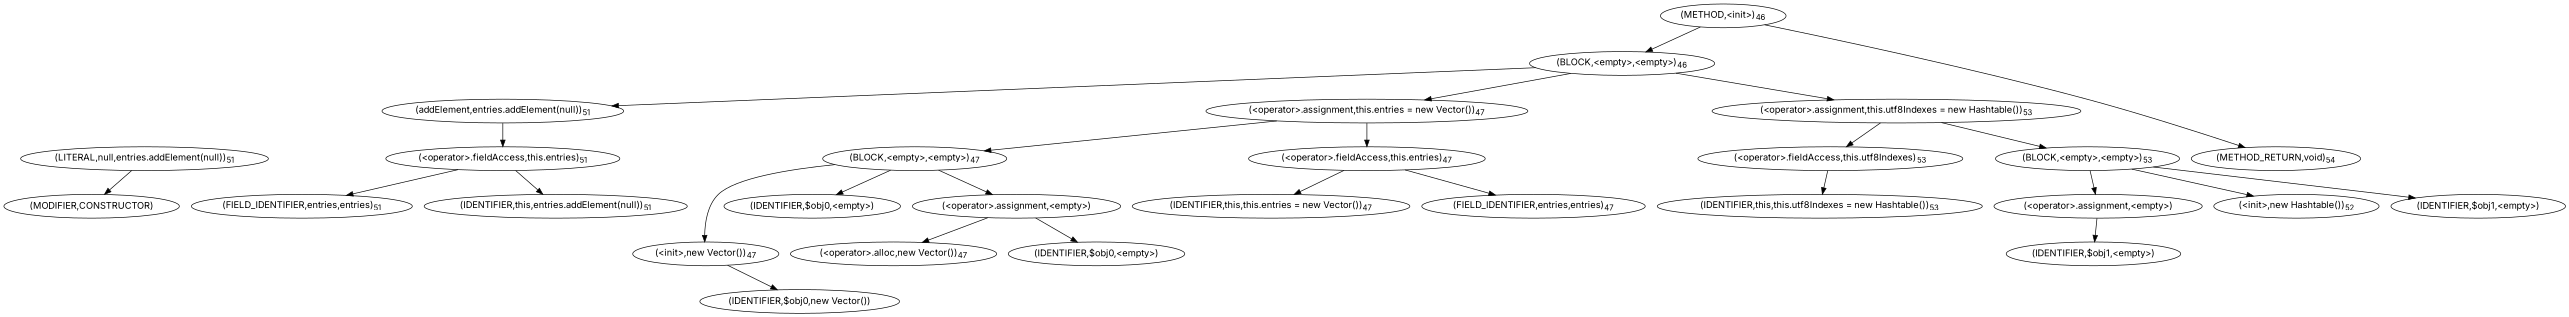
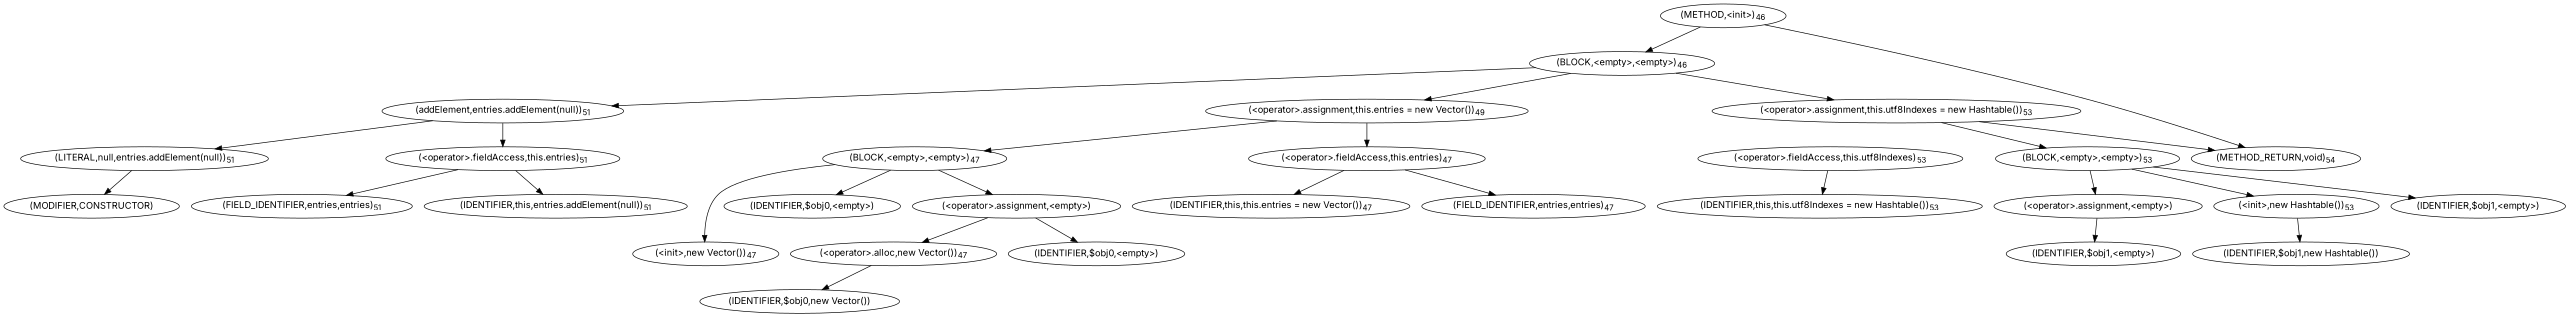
(1480, 110) -> (1480, 110)
(1866, 133) -> (2094, 136)
none -> (327, 134)
(2350, 205) -> (2350, 205)
none -> (2301, 254)
(749, 276) -> (850, 276)
